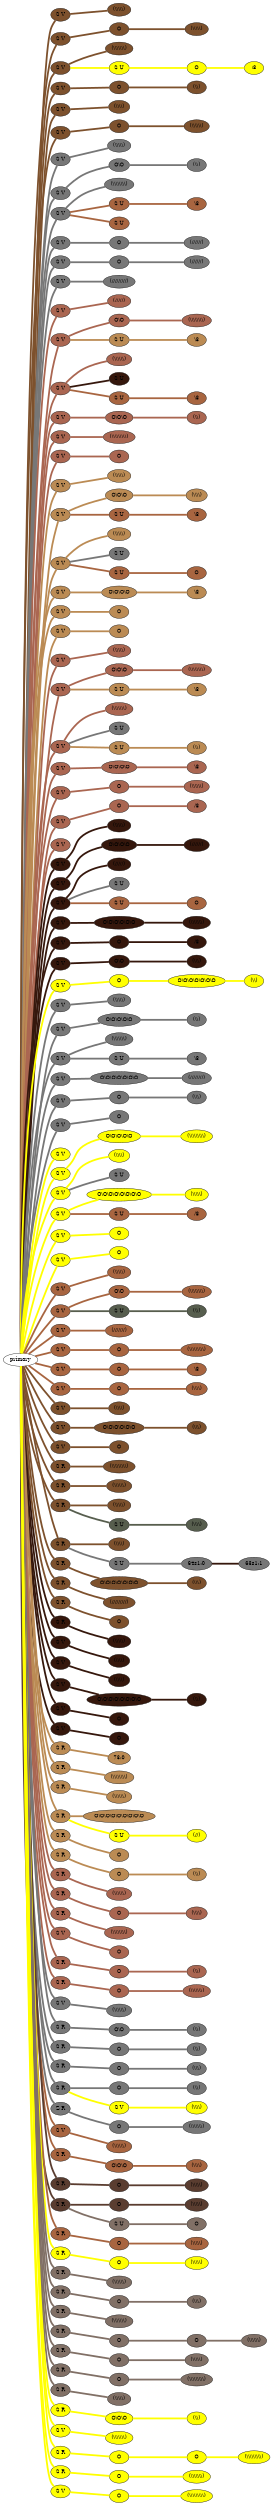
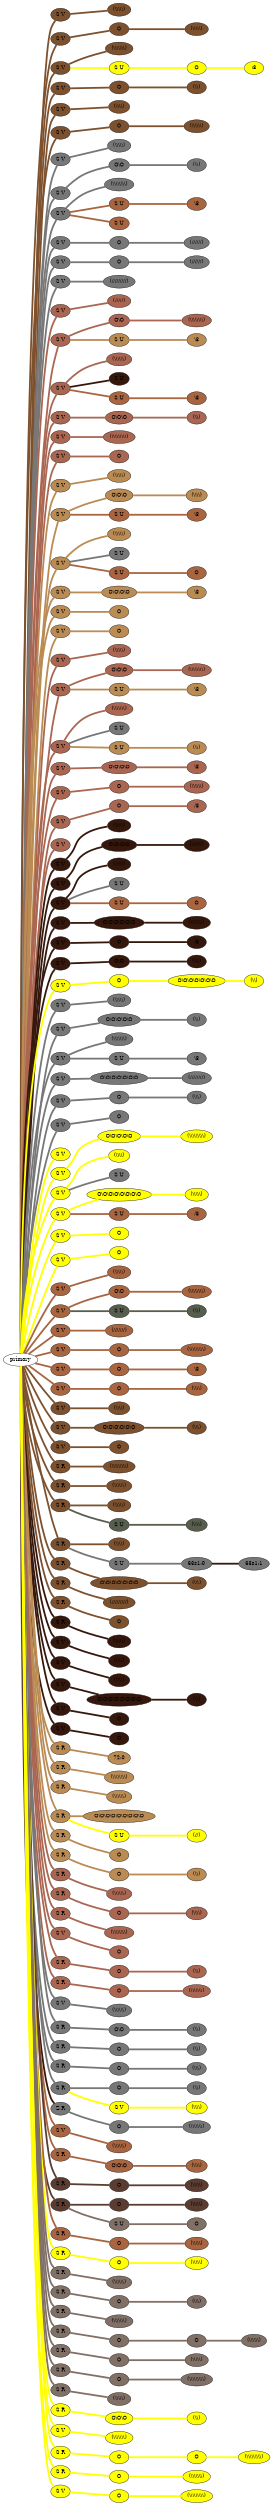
(197, 1564) -> (197, 1564)
(25, 1736) -> (25, 1736)
(119, 1758) -> (119, 1758)
